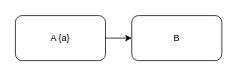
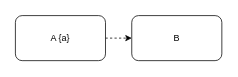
(116, 38) -> (116, 38)
